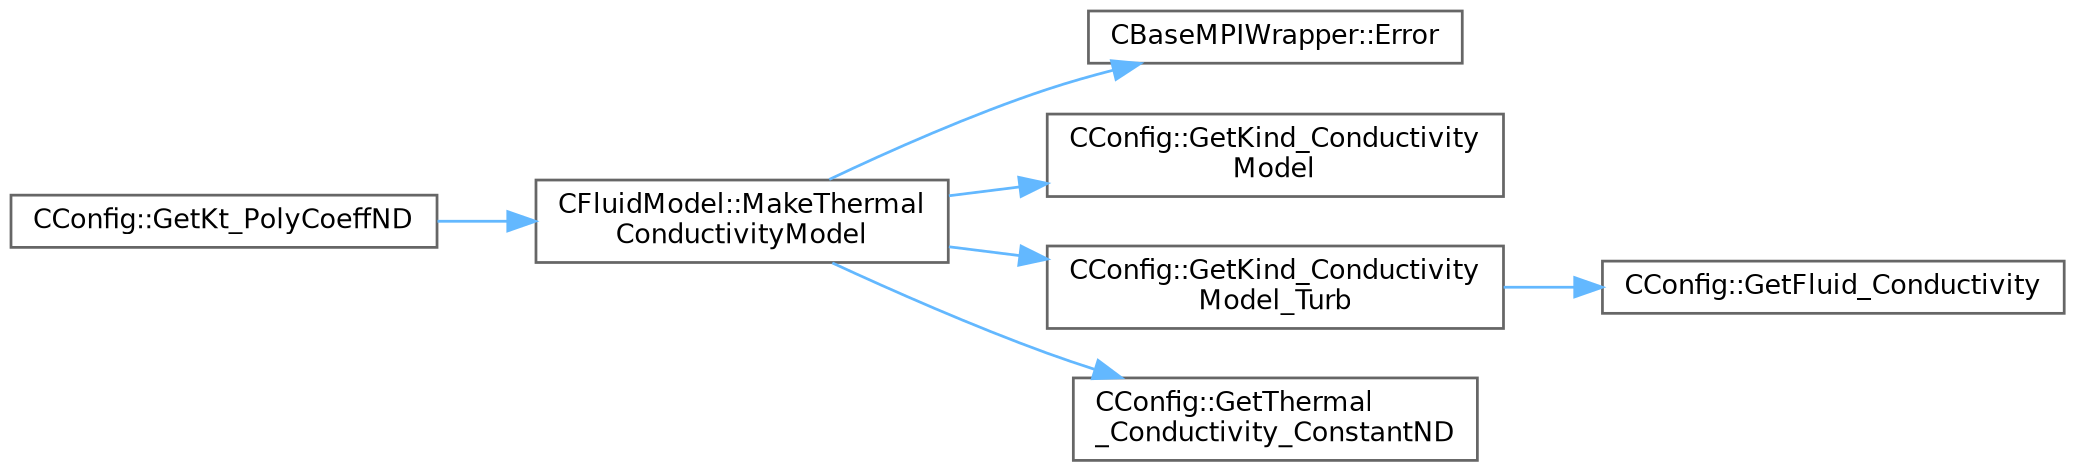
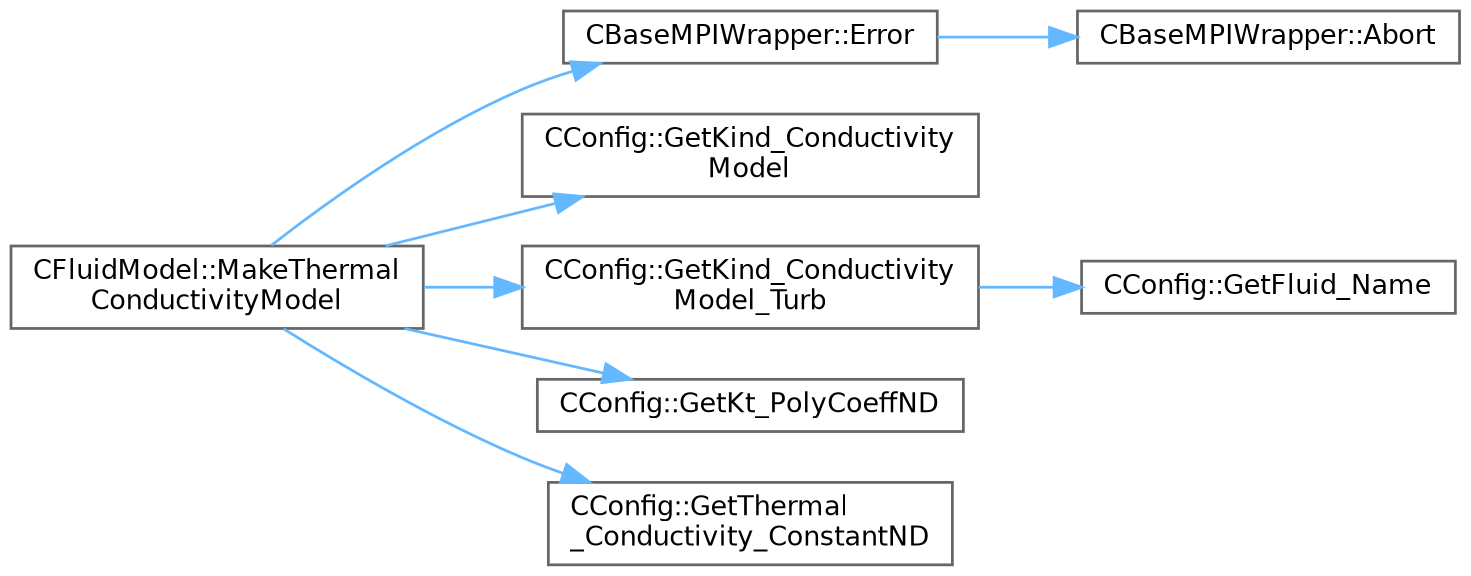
none -> (1268, 37)
(472, 221) -> (504, 351)
(1833, 287) -> (1268, 287)
